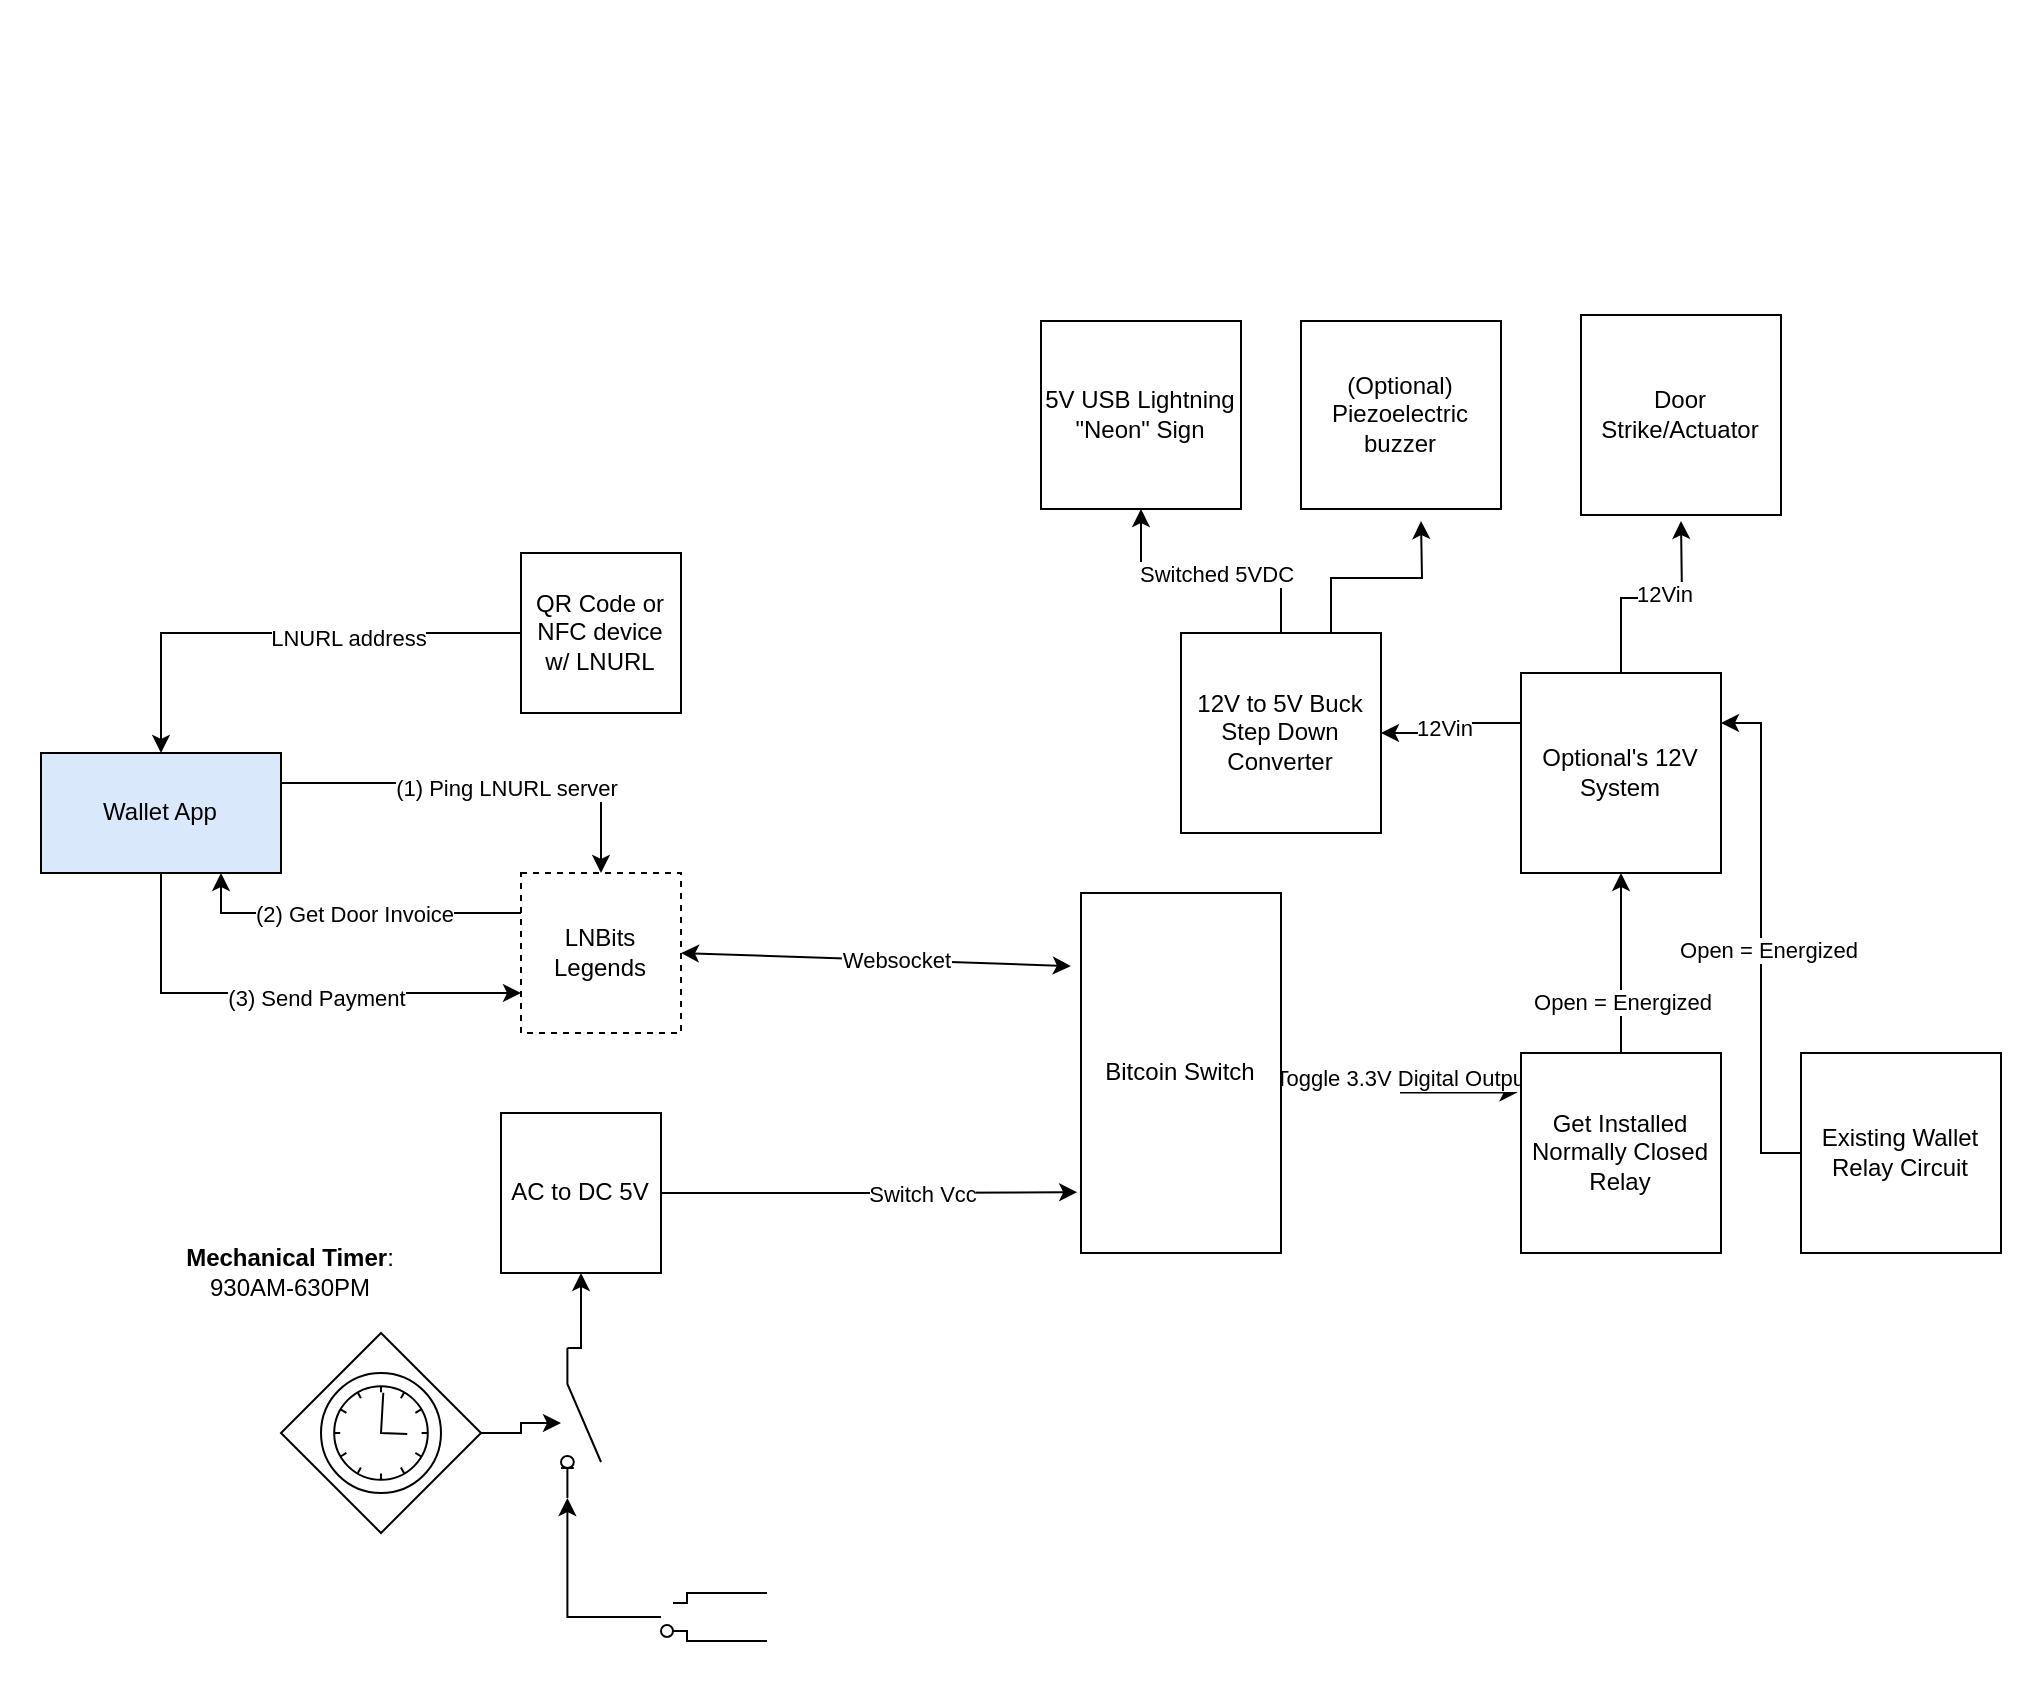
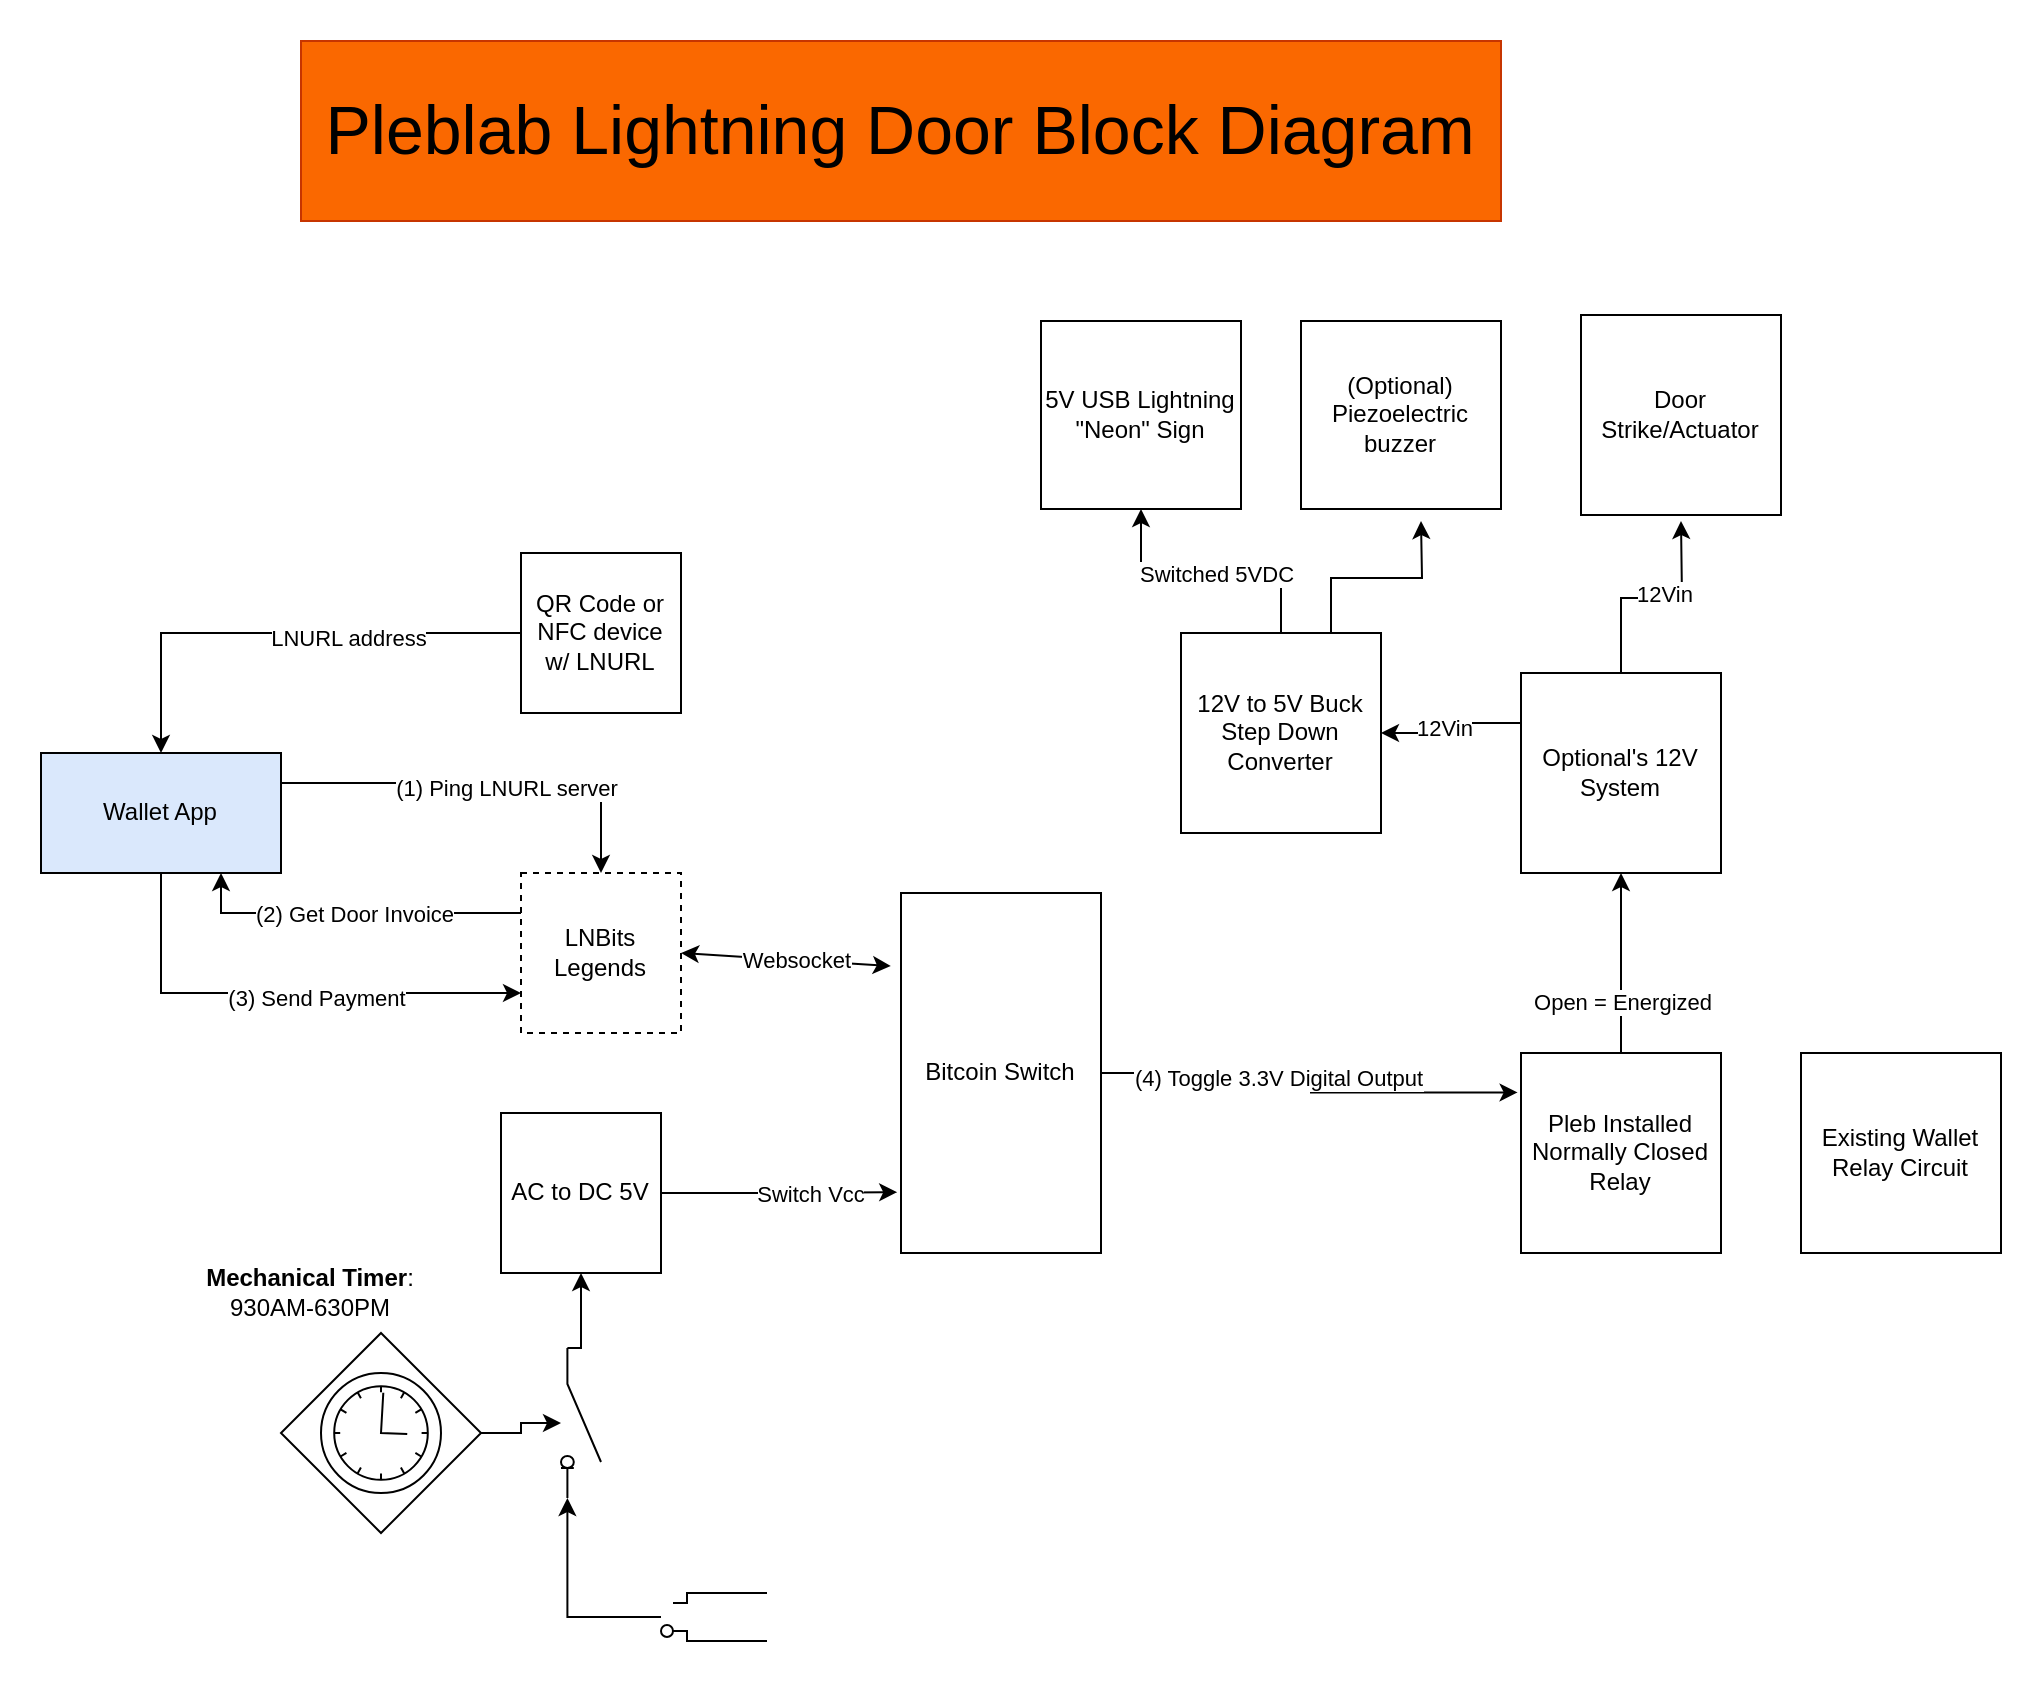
none -> (901, 131)
(1761, 945) -> none
(1181, 1073) -> (1001, 1073)
(1621, 1153) -> (1621, 1153)
(291, 1273) -> (311, 1293)
